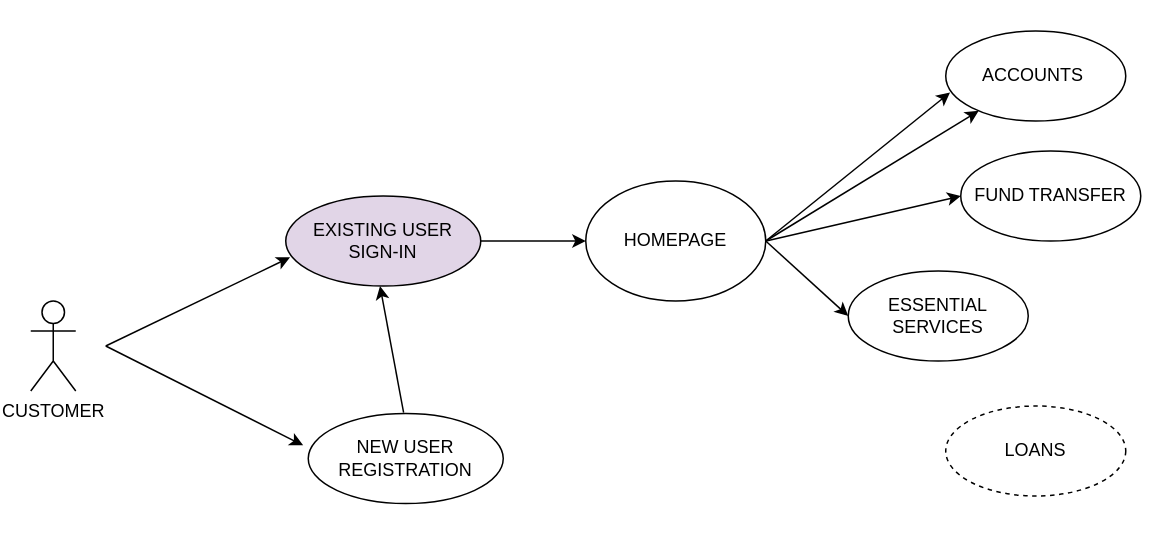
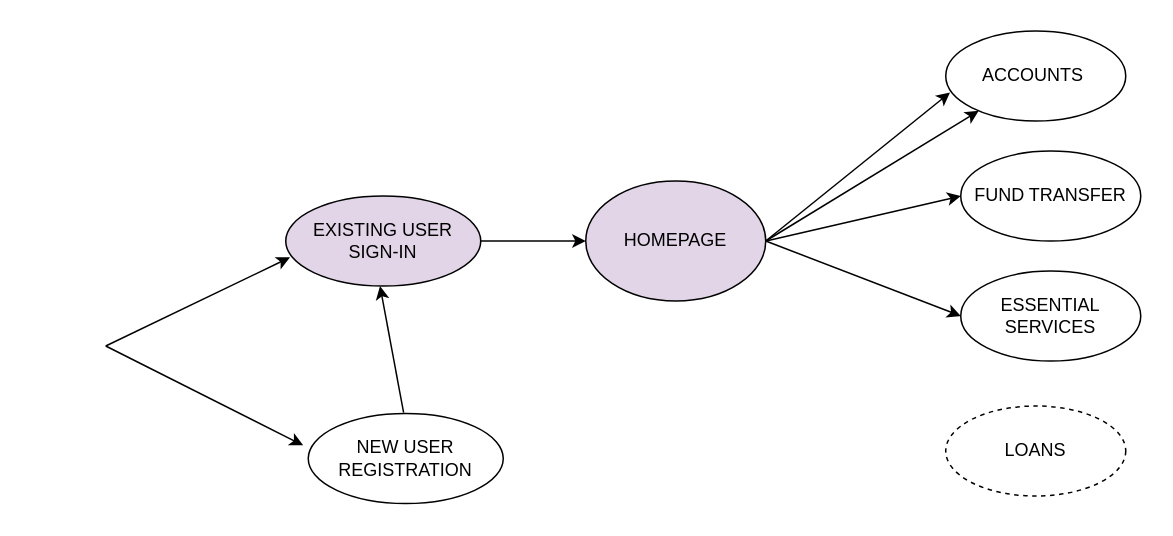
(676, 241) -> (676, 241)
(938, 316) -> (1051, 316)
(53, 346) -> none
